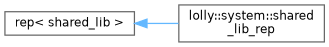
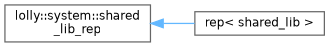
(163, 23) -> (179, 23)
